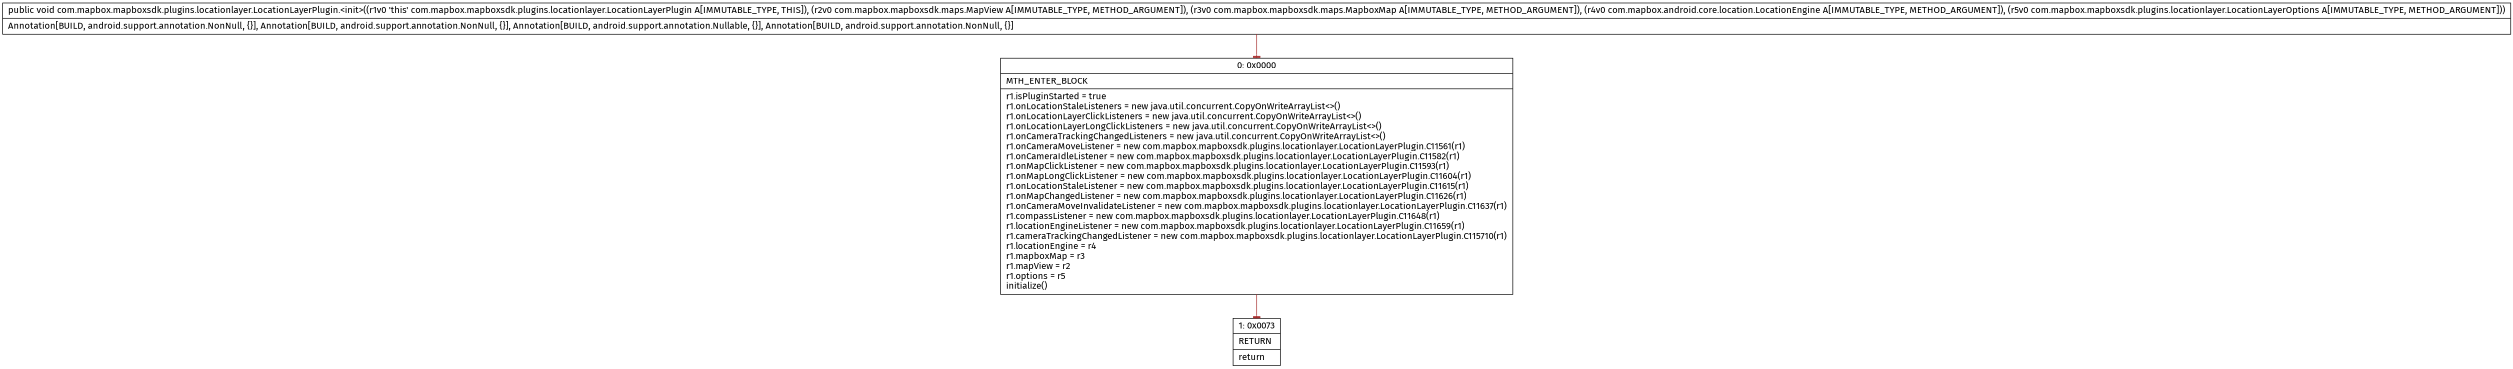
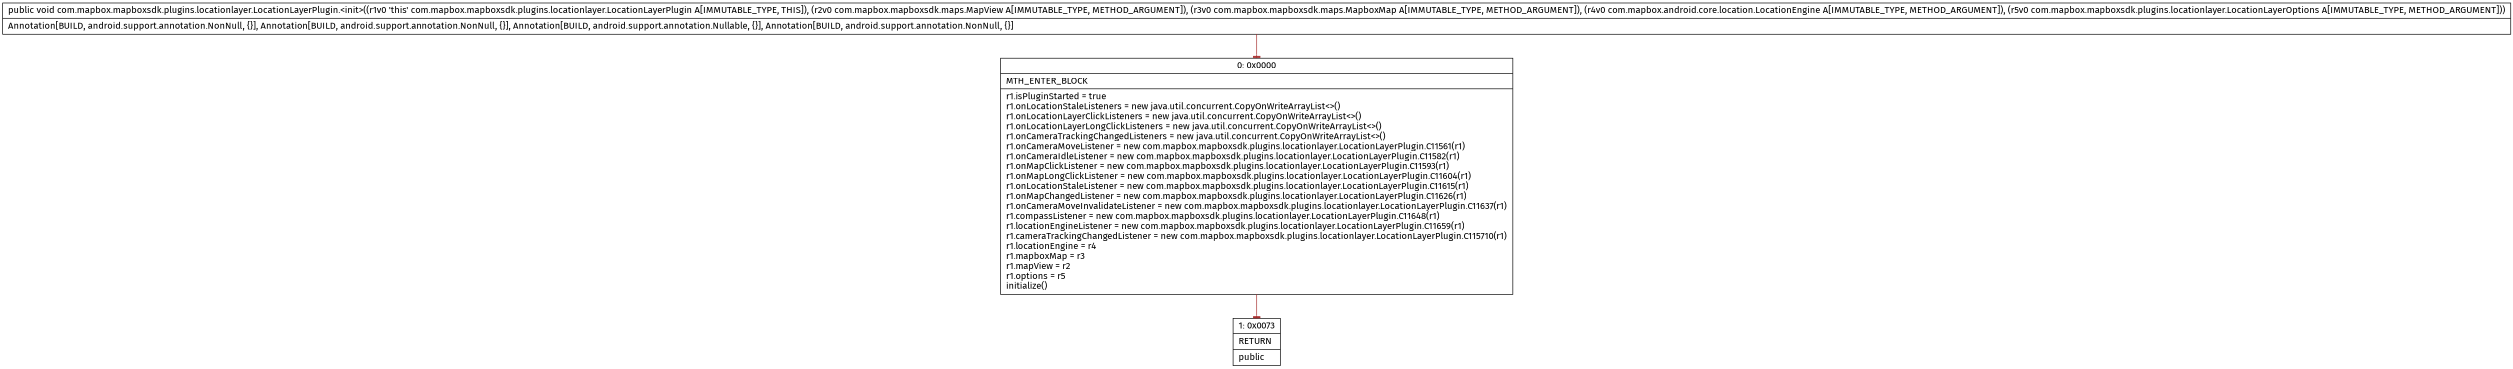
(1252, 357) -> (1252, 357)
